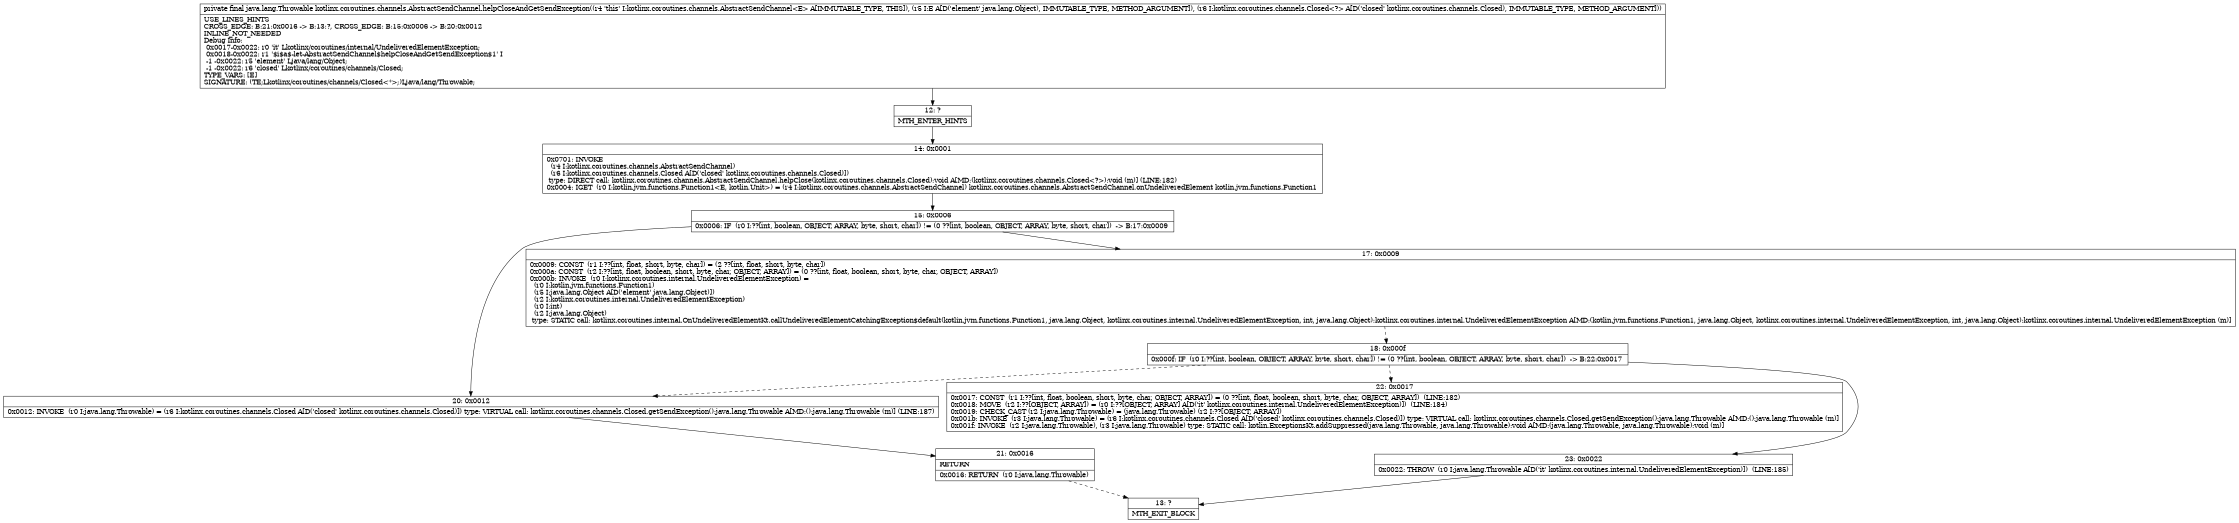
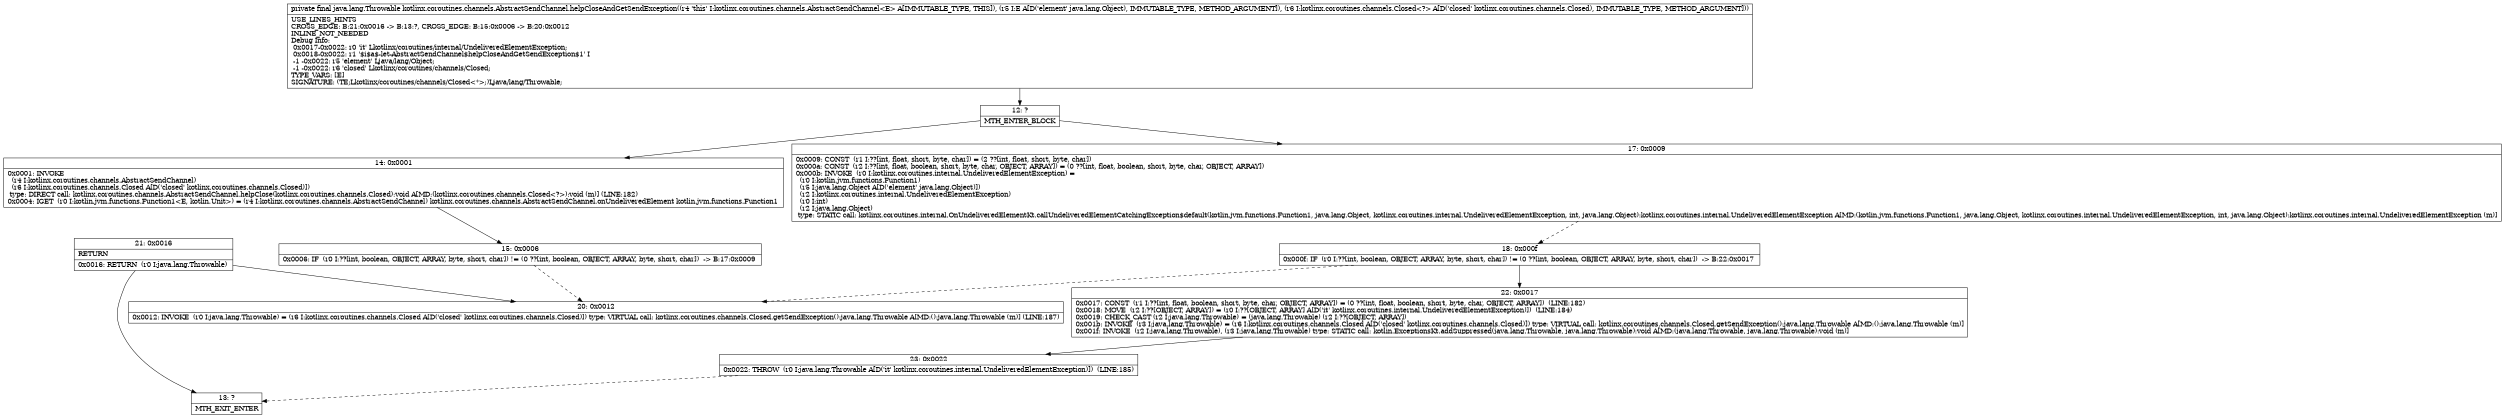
(933, 121) -> (1020, 121)
(577, 160) -> (38, 174)
(1059, 240) -> (1168, 132)
(529, 245) -> (556, 282)
(1390, 371) -> (1520, 274)
(1822, 376) -> (1147, 345)
(750, 437) -> (372, 283)
(1096, 489) -> (128, 344)
(1344, 490) -> (502, 388)
(1163, 514) -> (227, 409)
